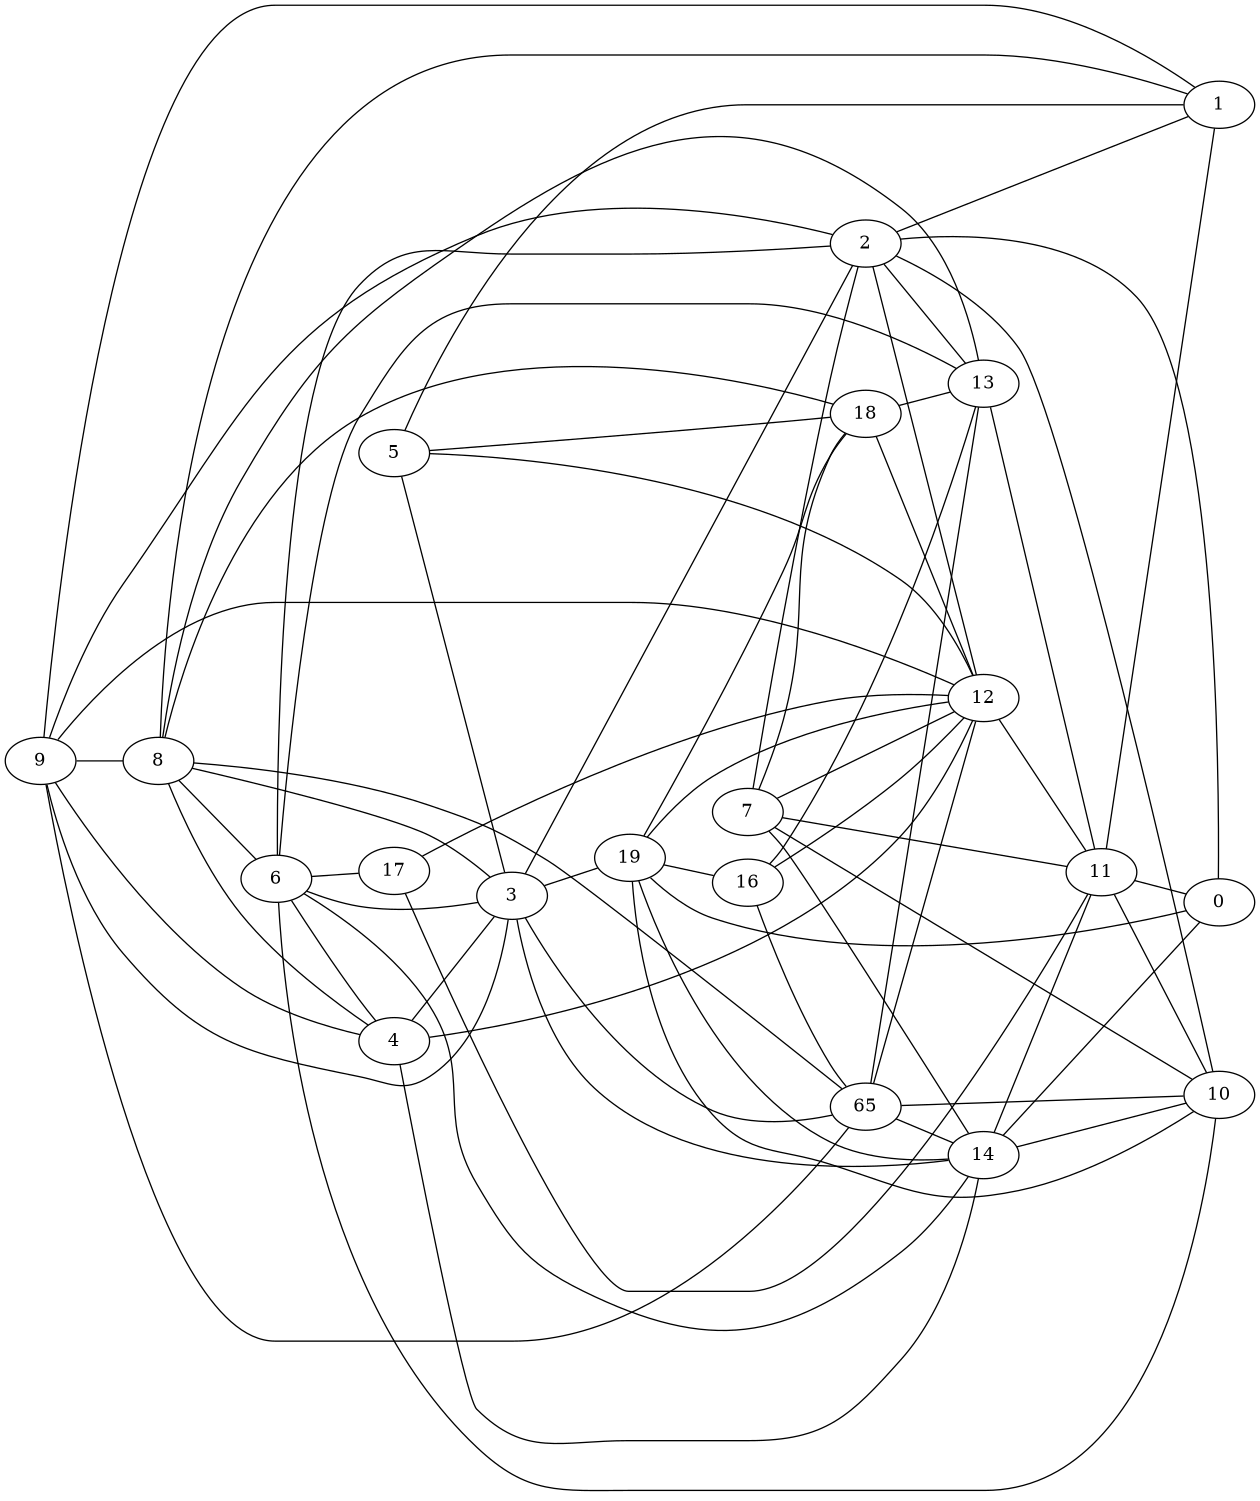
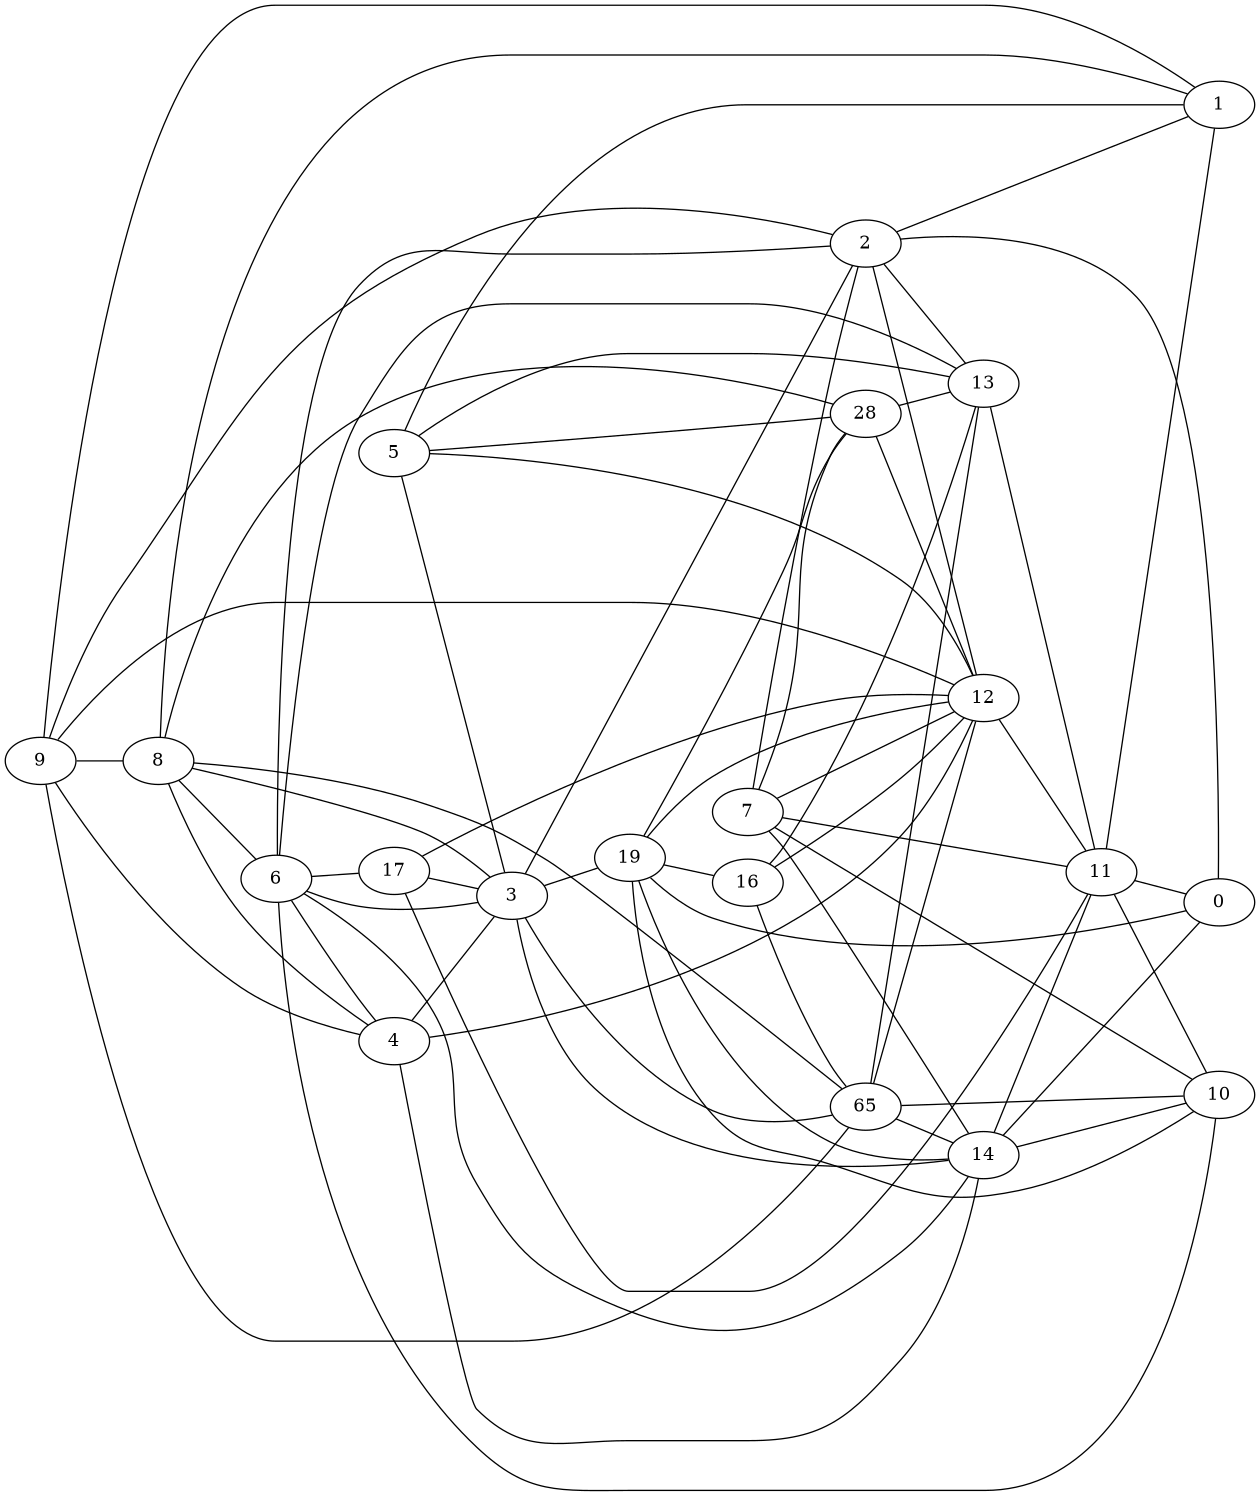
(513, 212) -> (676, 354)
(866, 414) -> (866, 414)
(1108, 632) -> none
(259, 1052) -> (453, 883)
